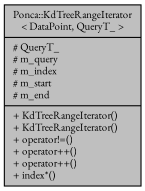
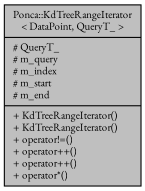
(35, 175) -> (41, 175)
